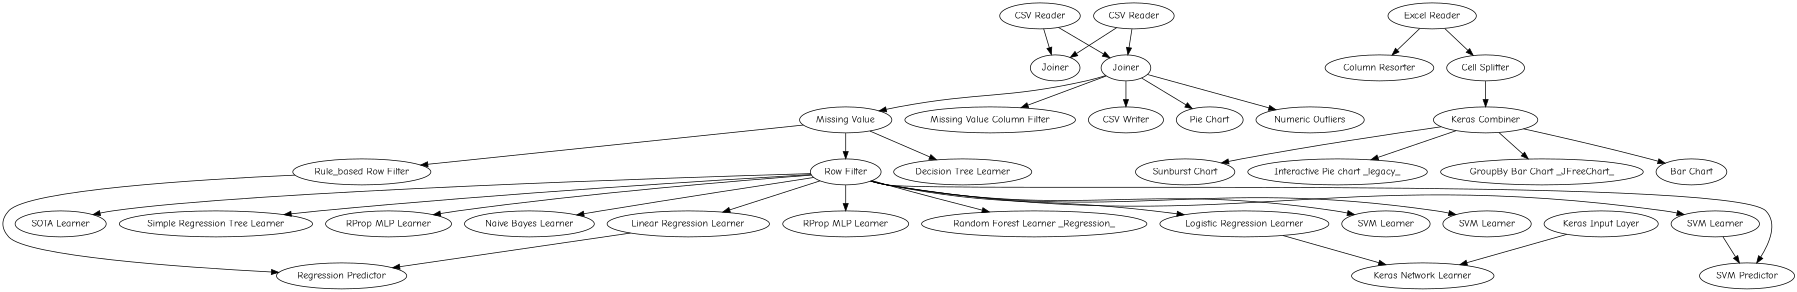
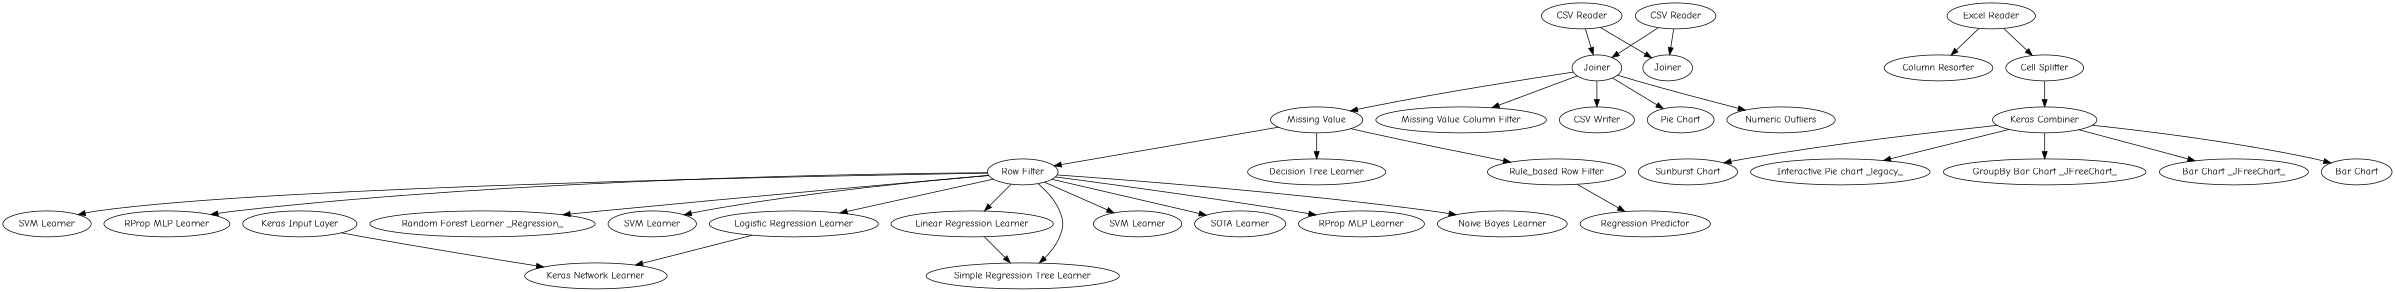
none -> (2234, 172)
(515, 250) -> (995, 247)
(1747, 276) -> none
